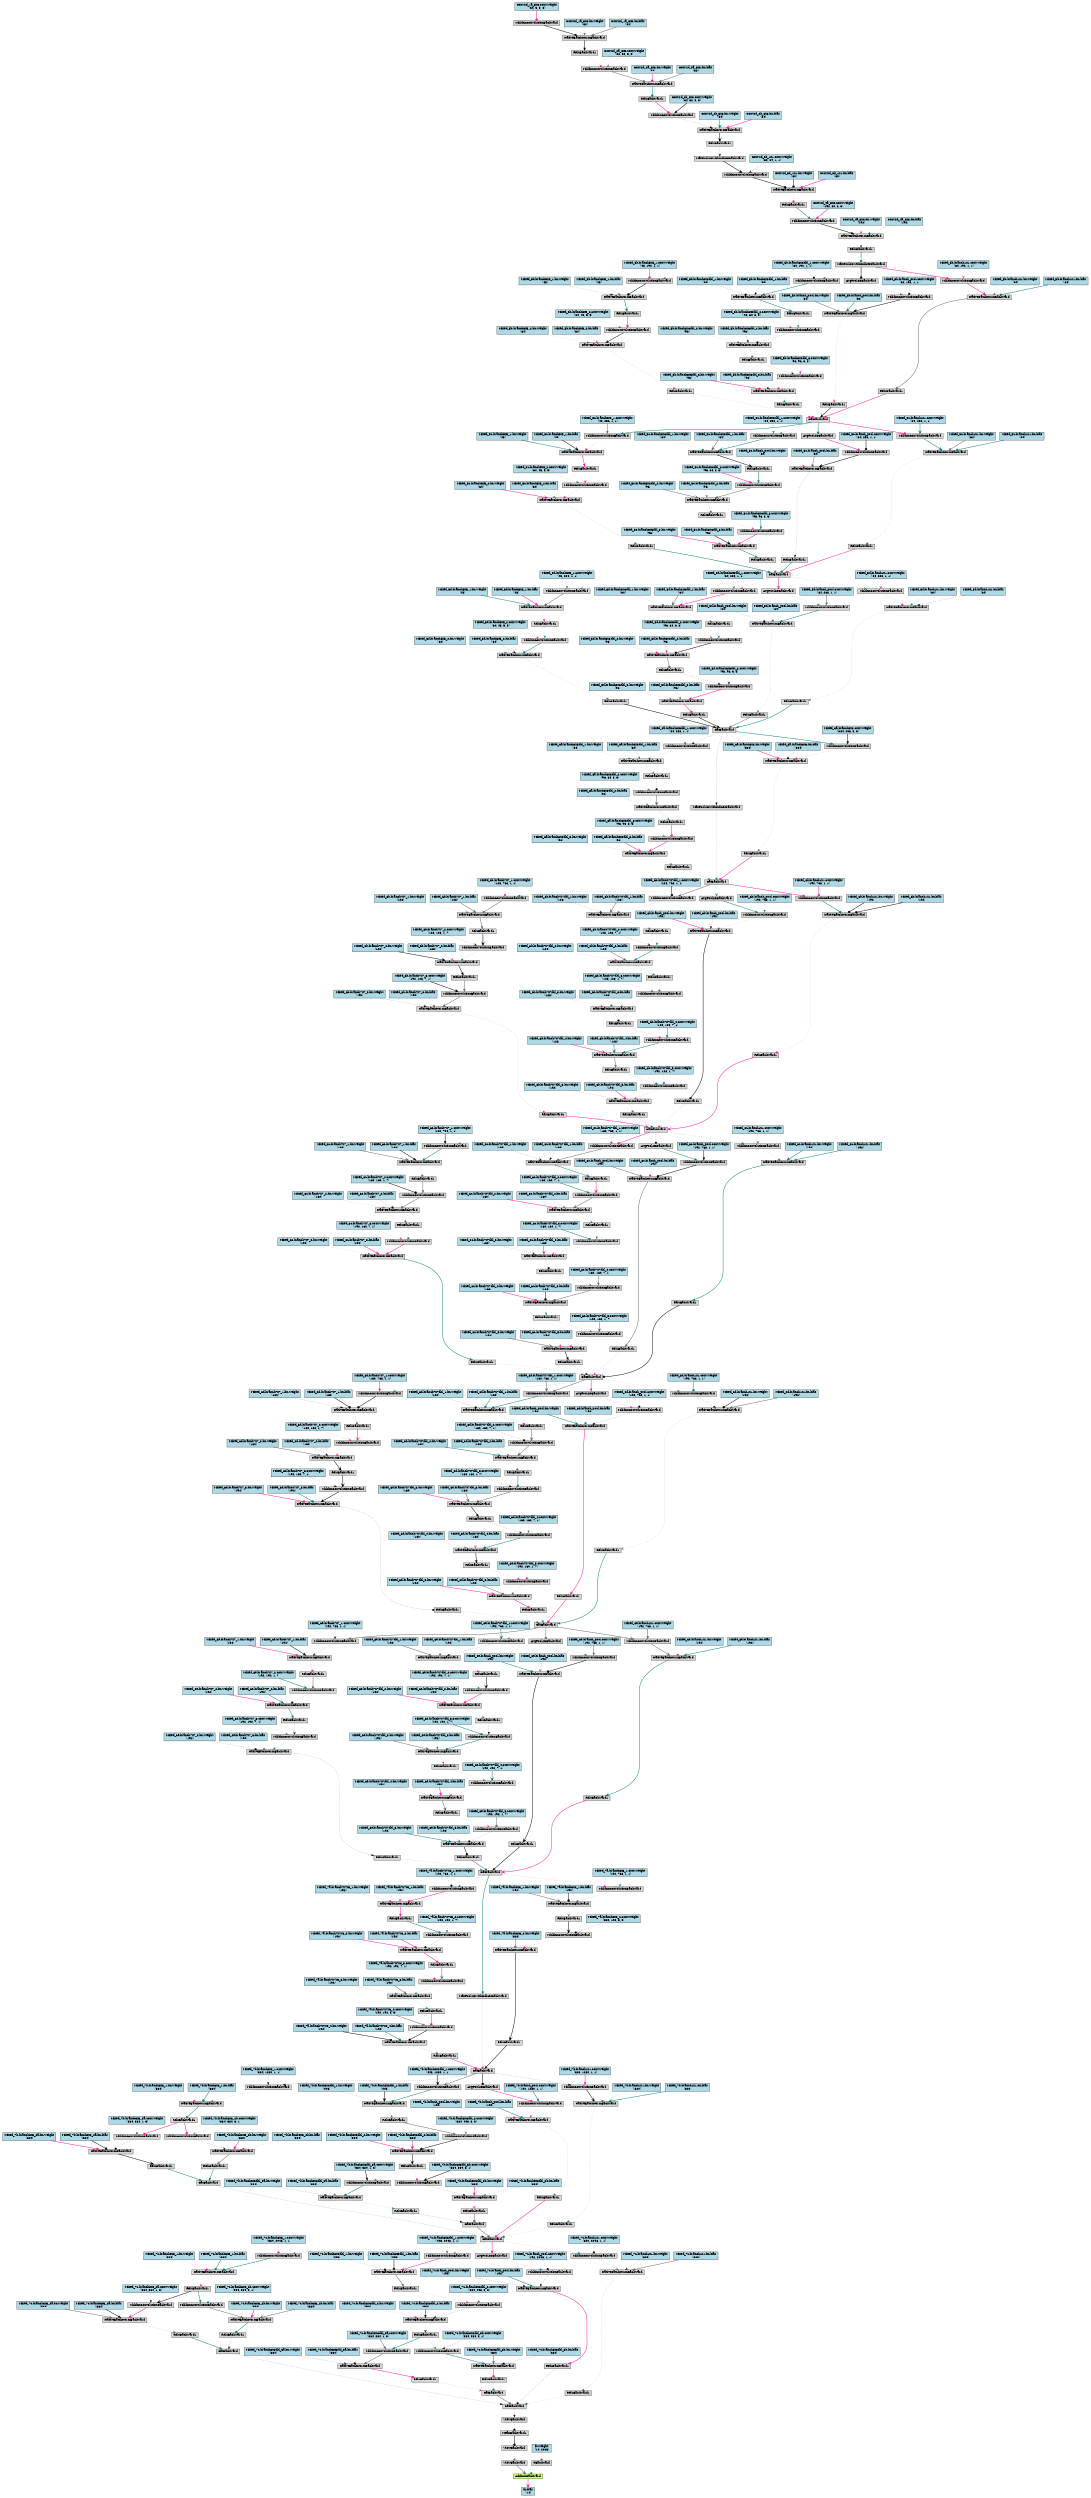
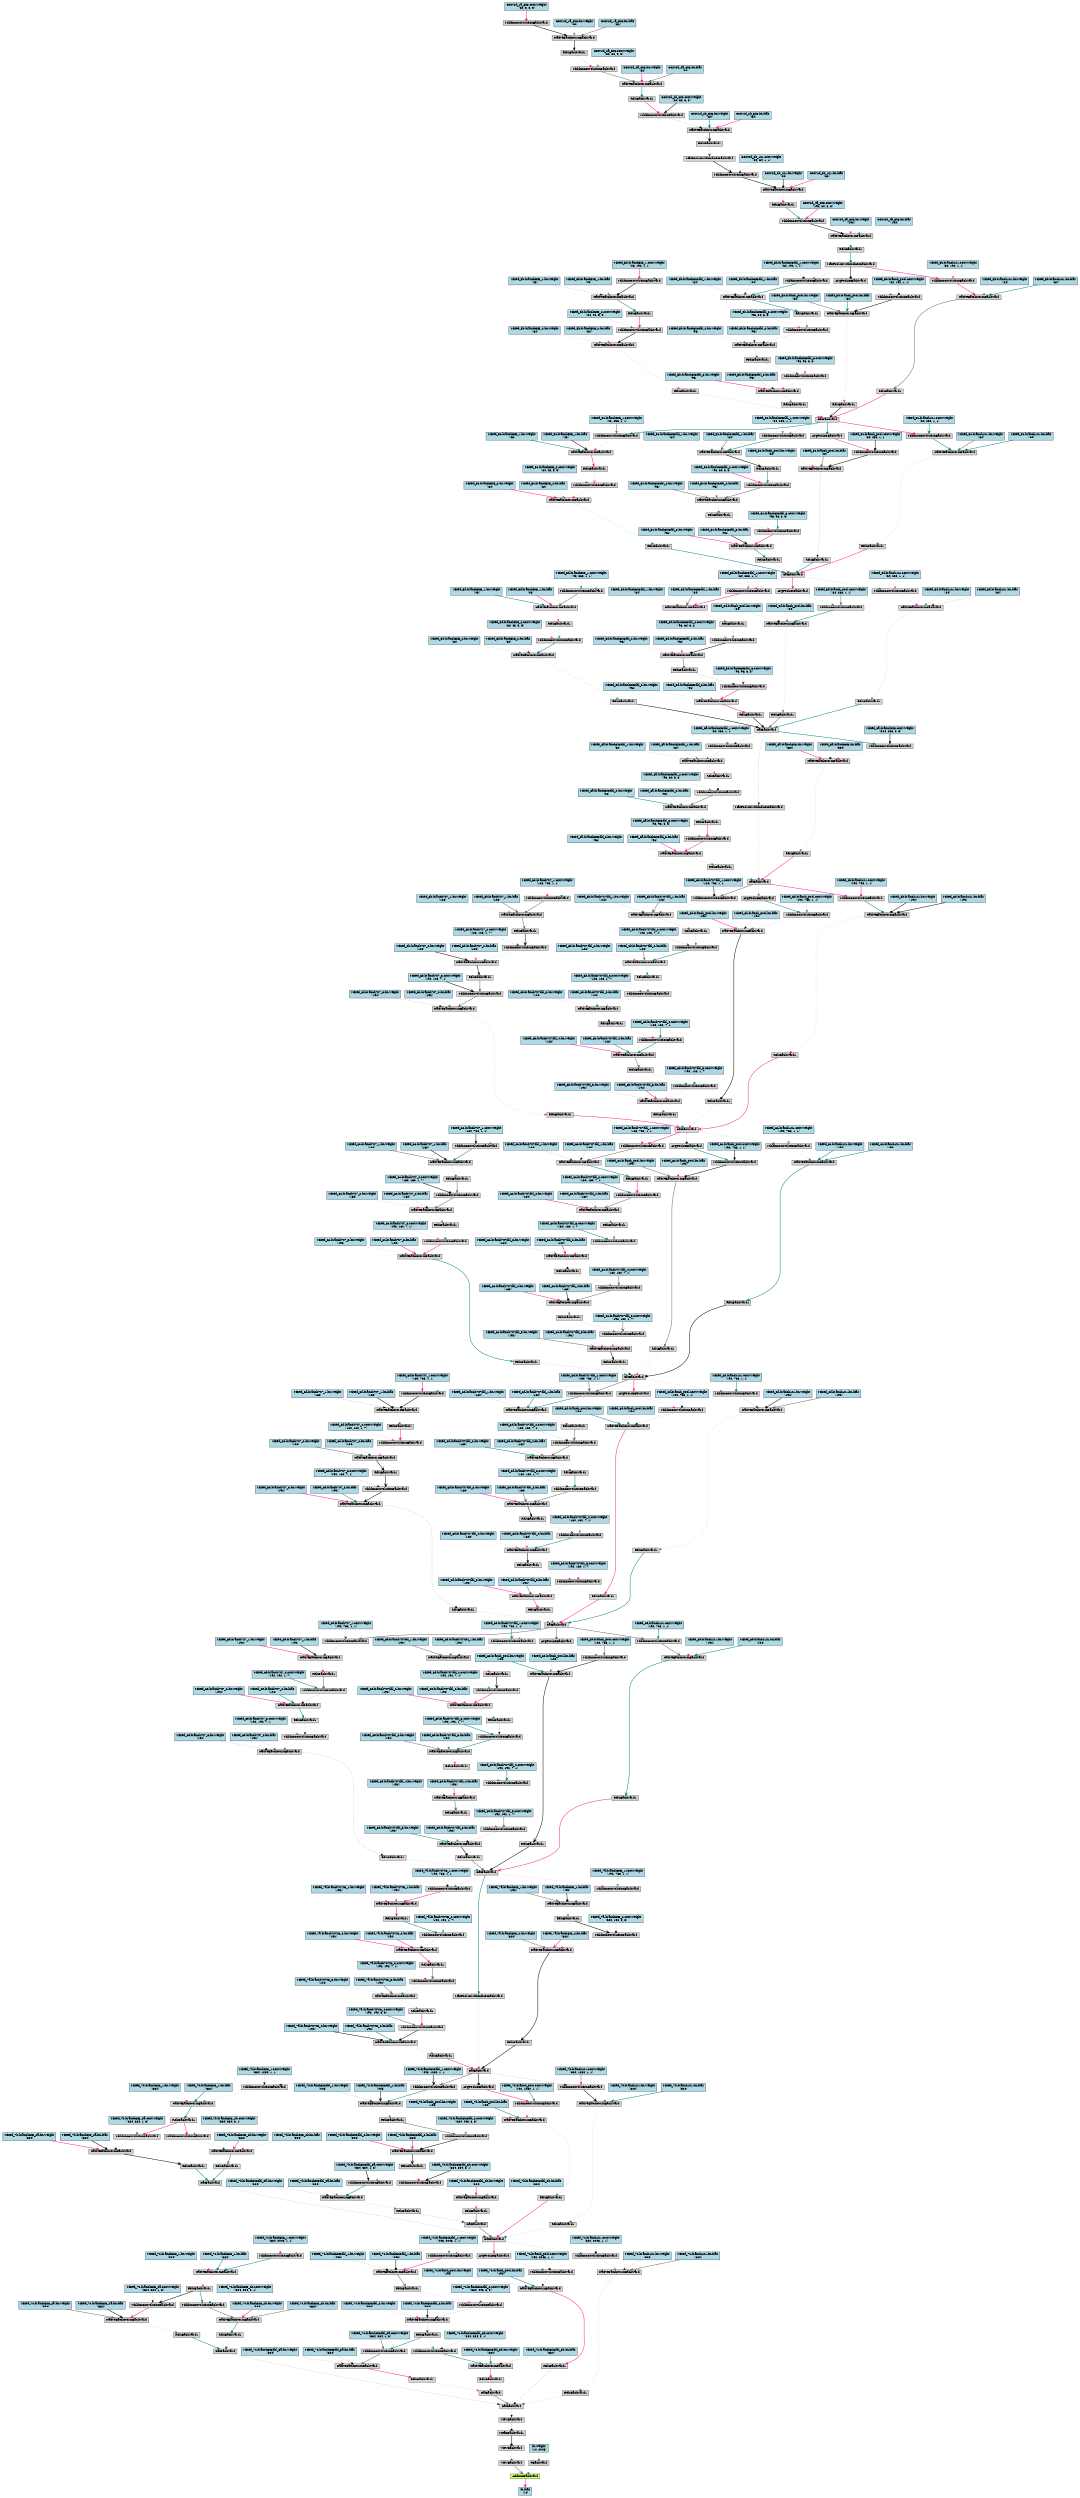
none -> (606, 793)
none -> (565, 1935)
